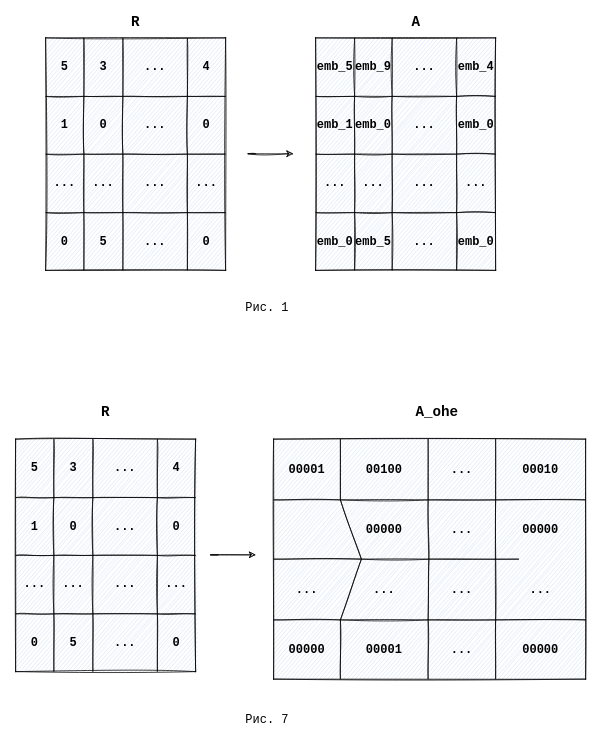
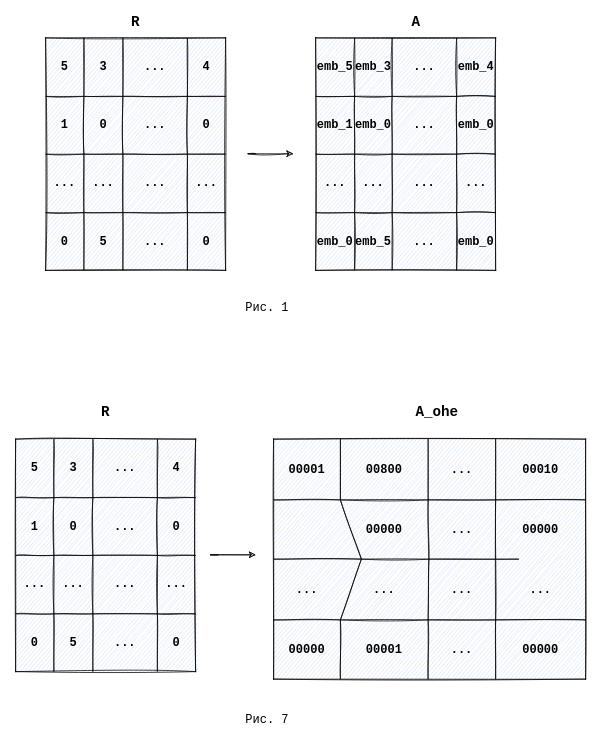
(373, 67) -> (373, 67)
(384, 470) -> (384, 470)
